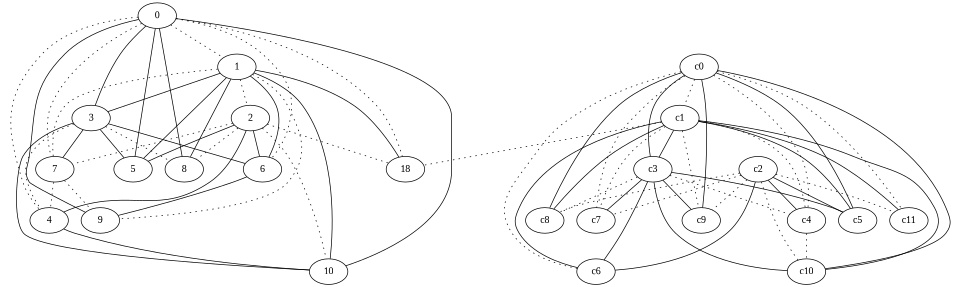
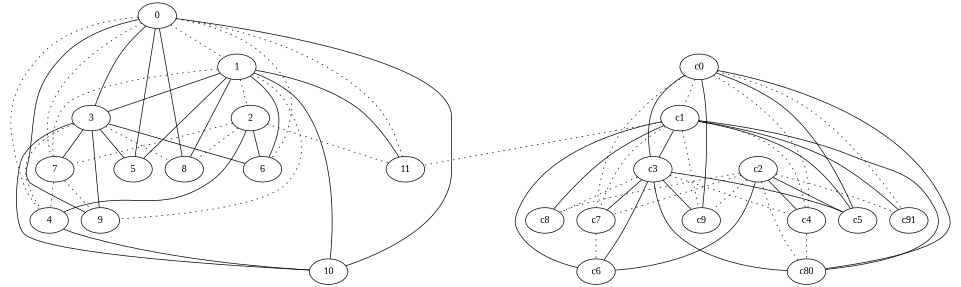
(600, 124) -> none
(191, 143) -> none
(537, 152) -> (596, 246)
(405, 169) -> (405, 169)
(304, 188) -> none
(199, 193) -> (96, 169)
(909, 220) -> (909, 220)
(806, 272) -> (806, 272)
